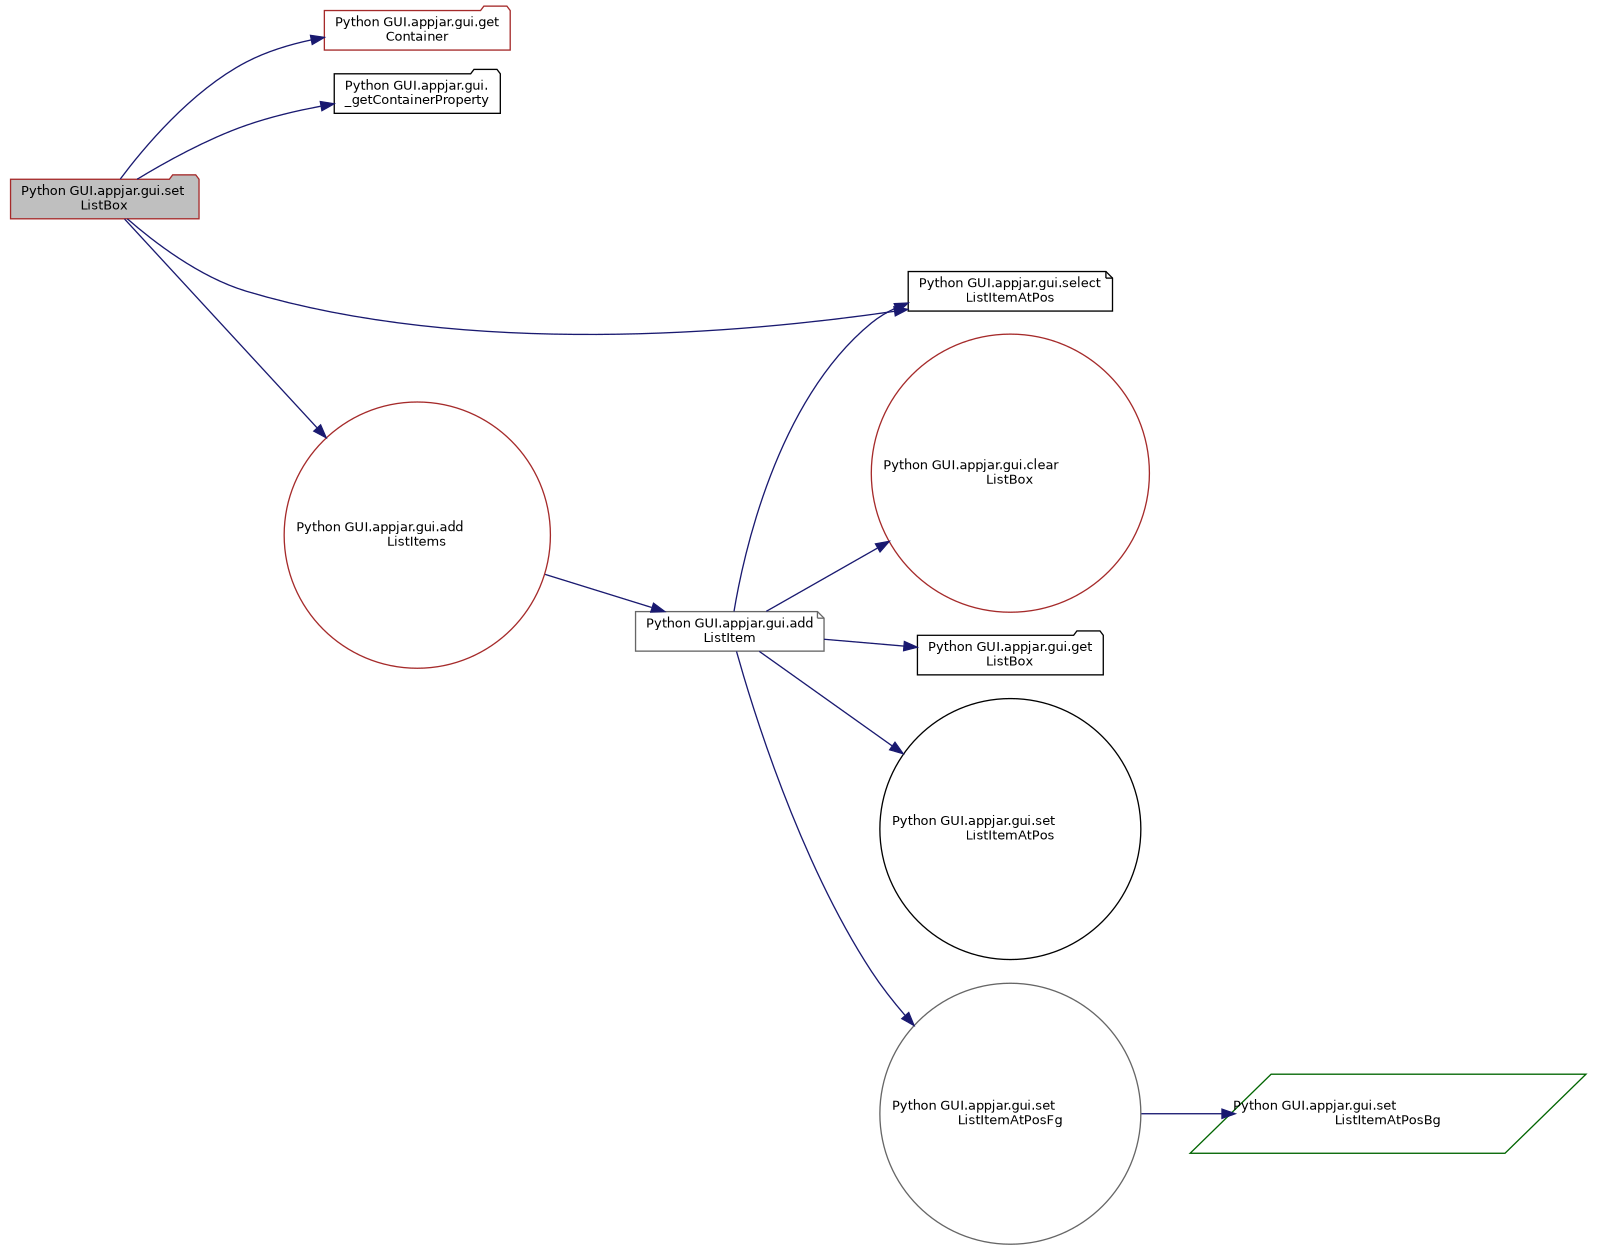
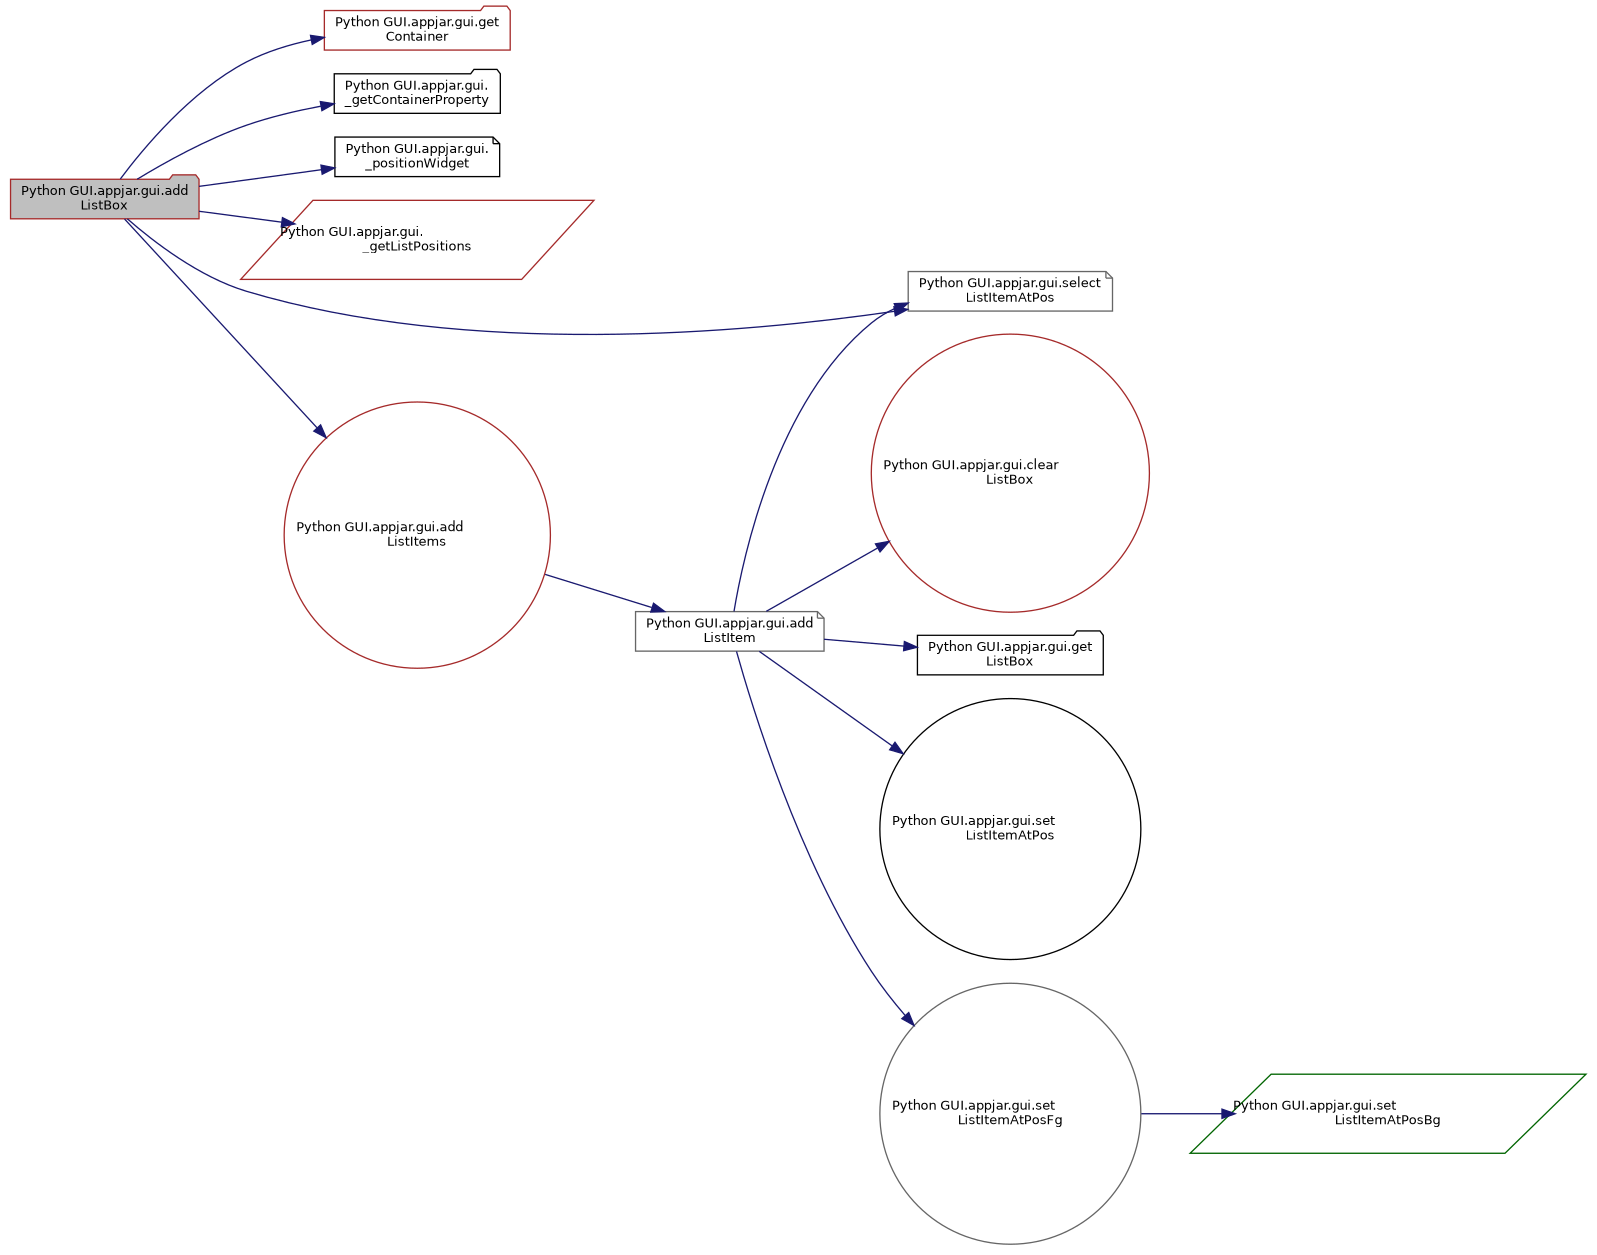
none -> (417, 157)
(105, 199) -> (105, 199)
none -> (417, 240)
(1010, 291) -> (1010, 291)
